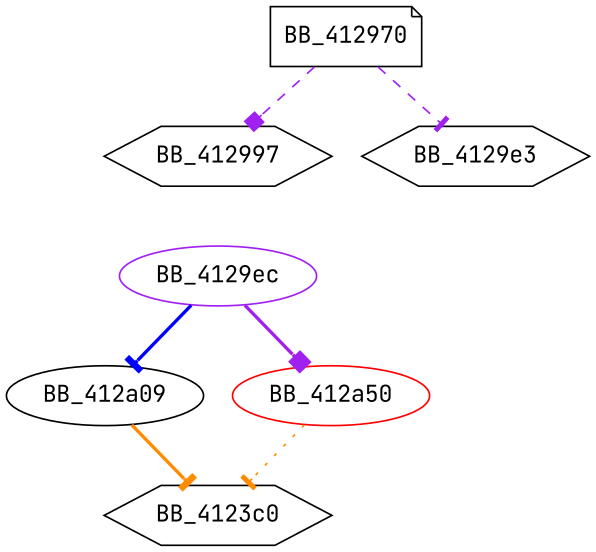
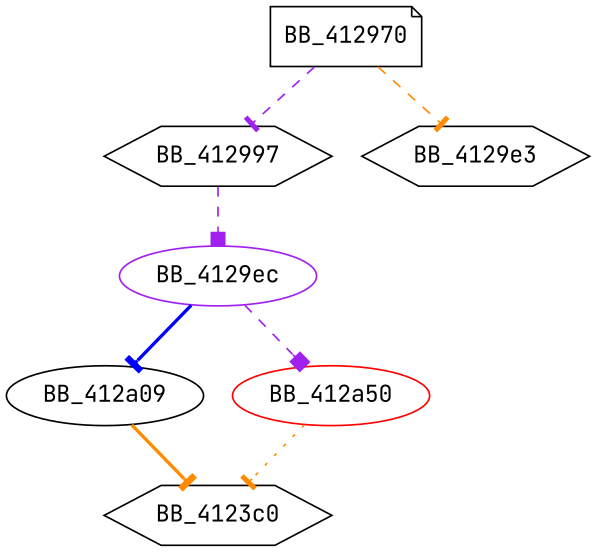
(285, 94) -> (285, 94)
(408, 94) -> (408, 94)
none -> (218, 208)
(269, 330) -> (269, 330)
